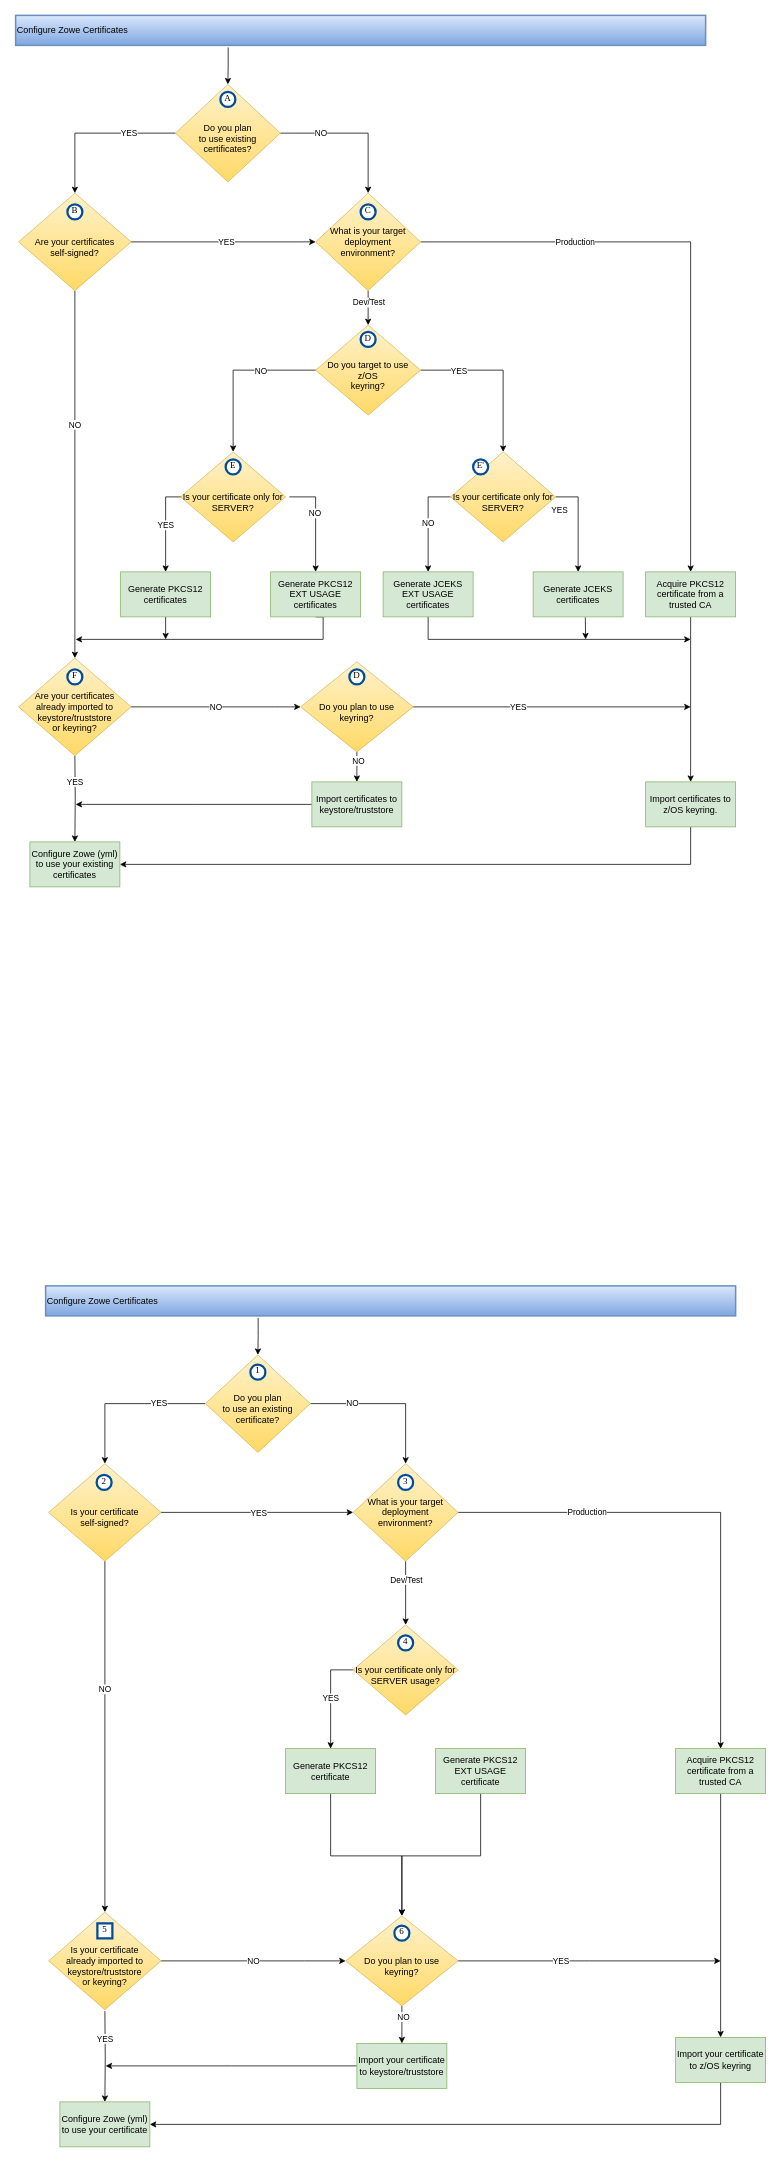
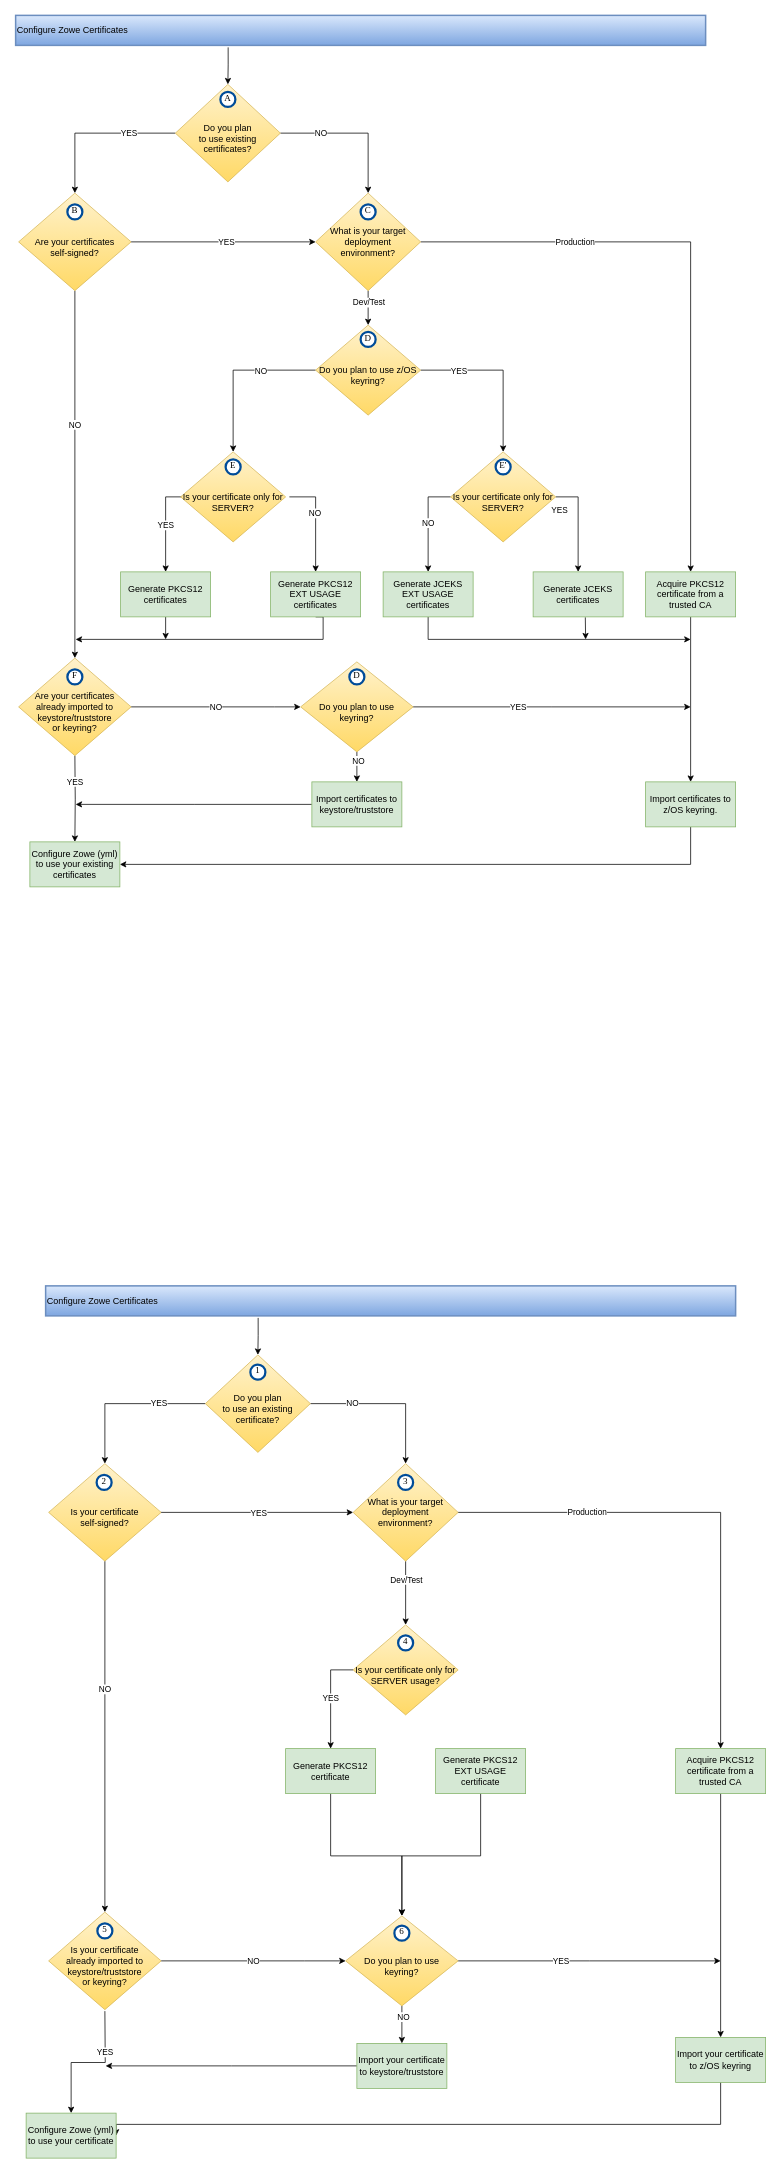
(368, 370) -> (368, 370)
(480, 467) -> (503, 467)
(105, 1931) -> (105, 1931)
(105, 2124) -> (71, 2136)
